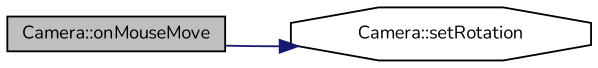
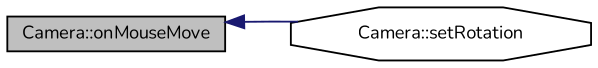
(253, 46) -> (271, 22)
